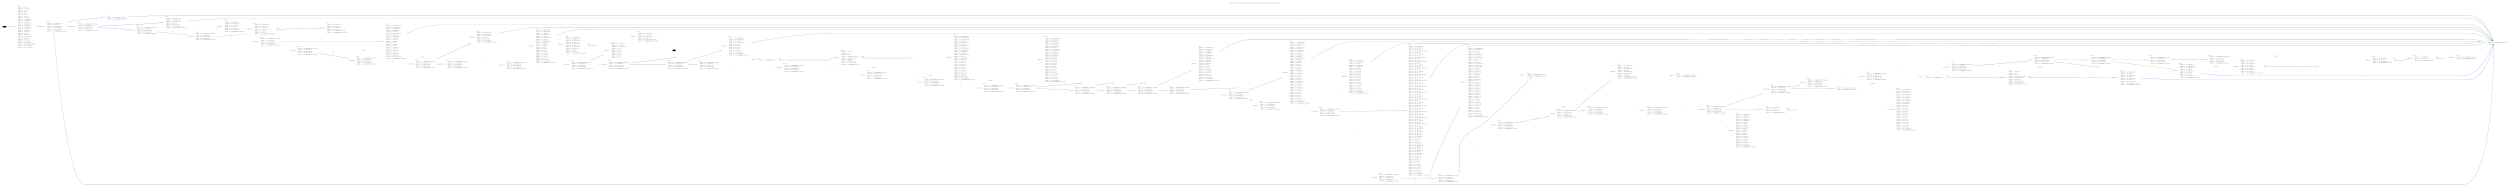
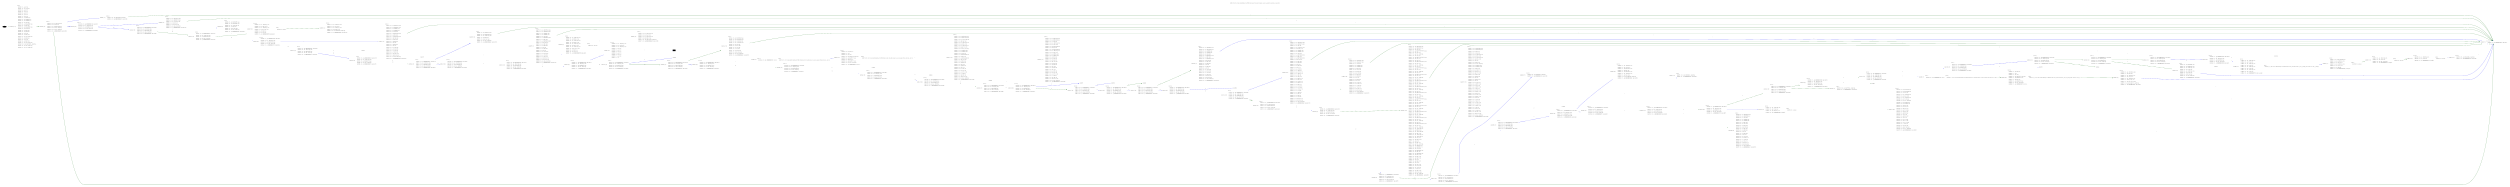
none -> (2342, 64)
